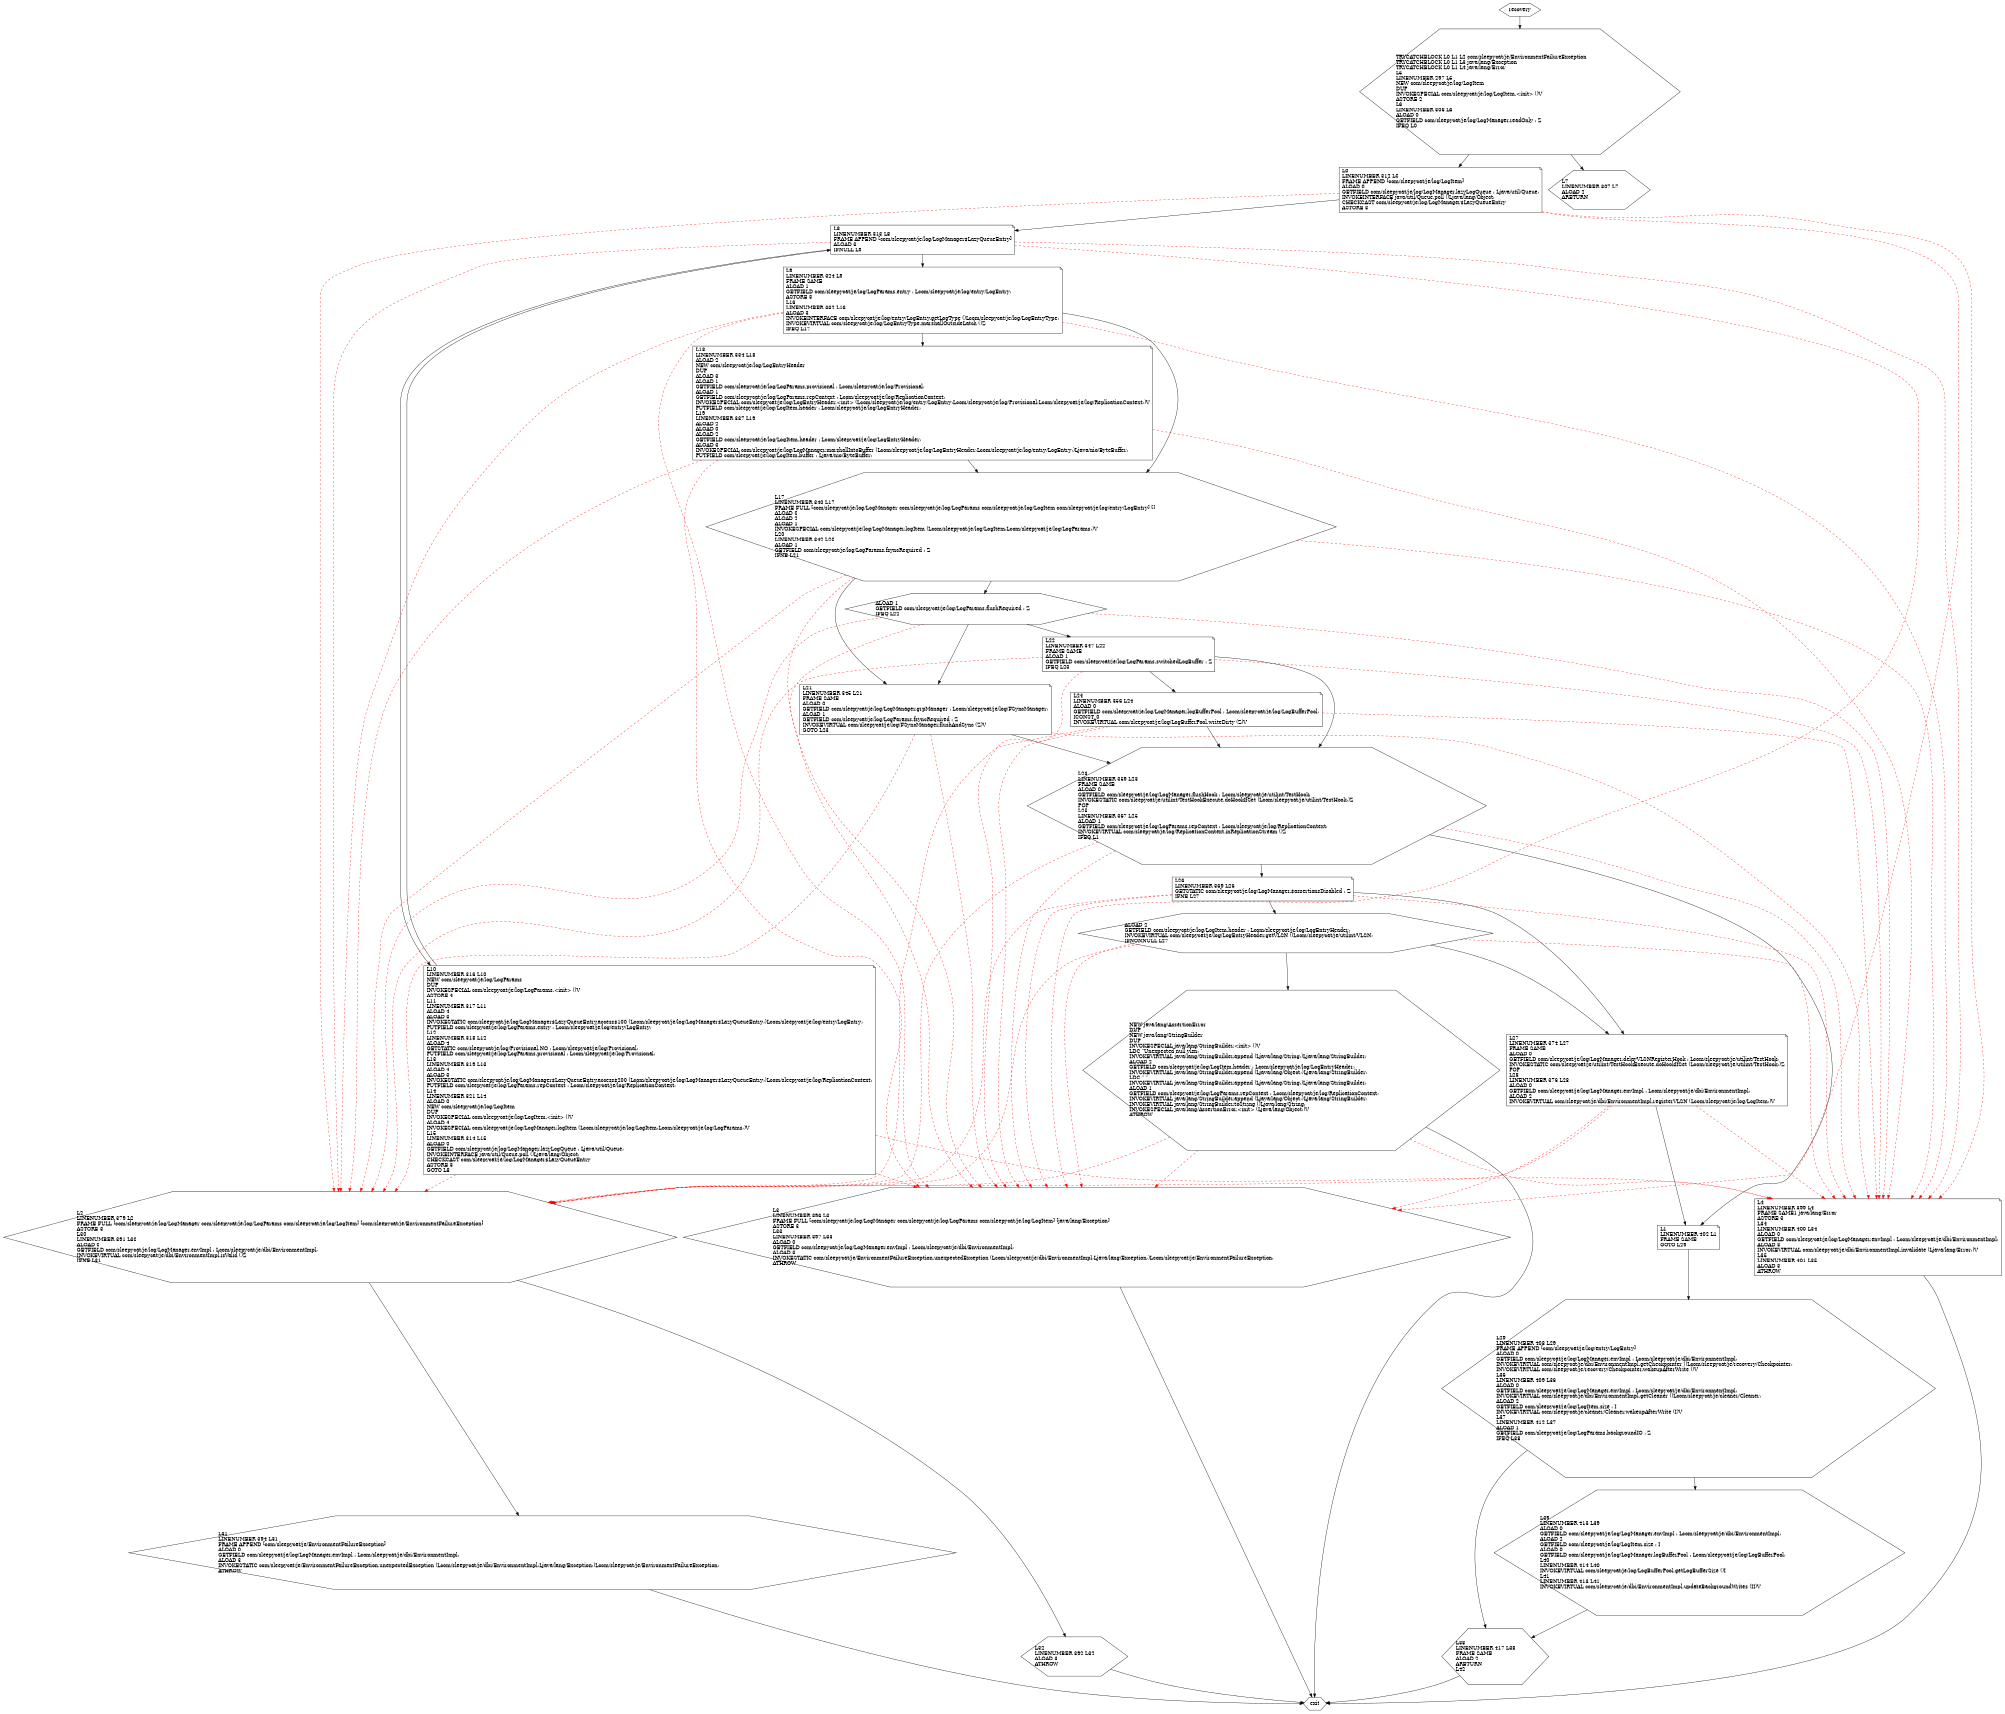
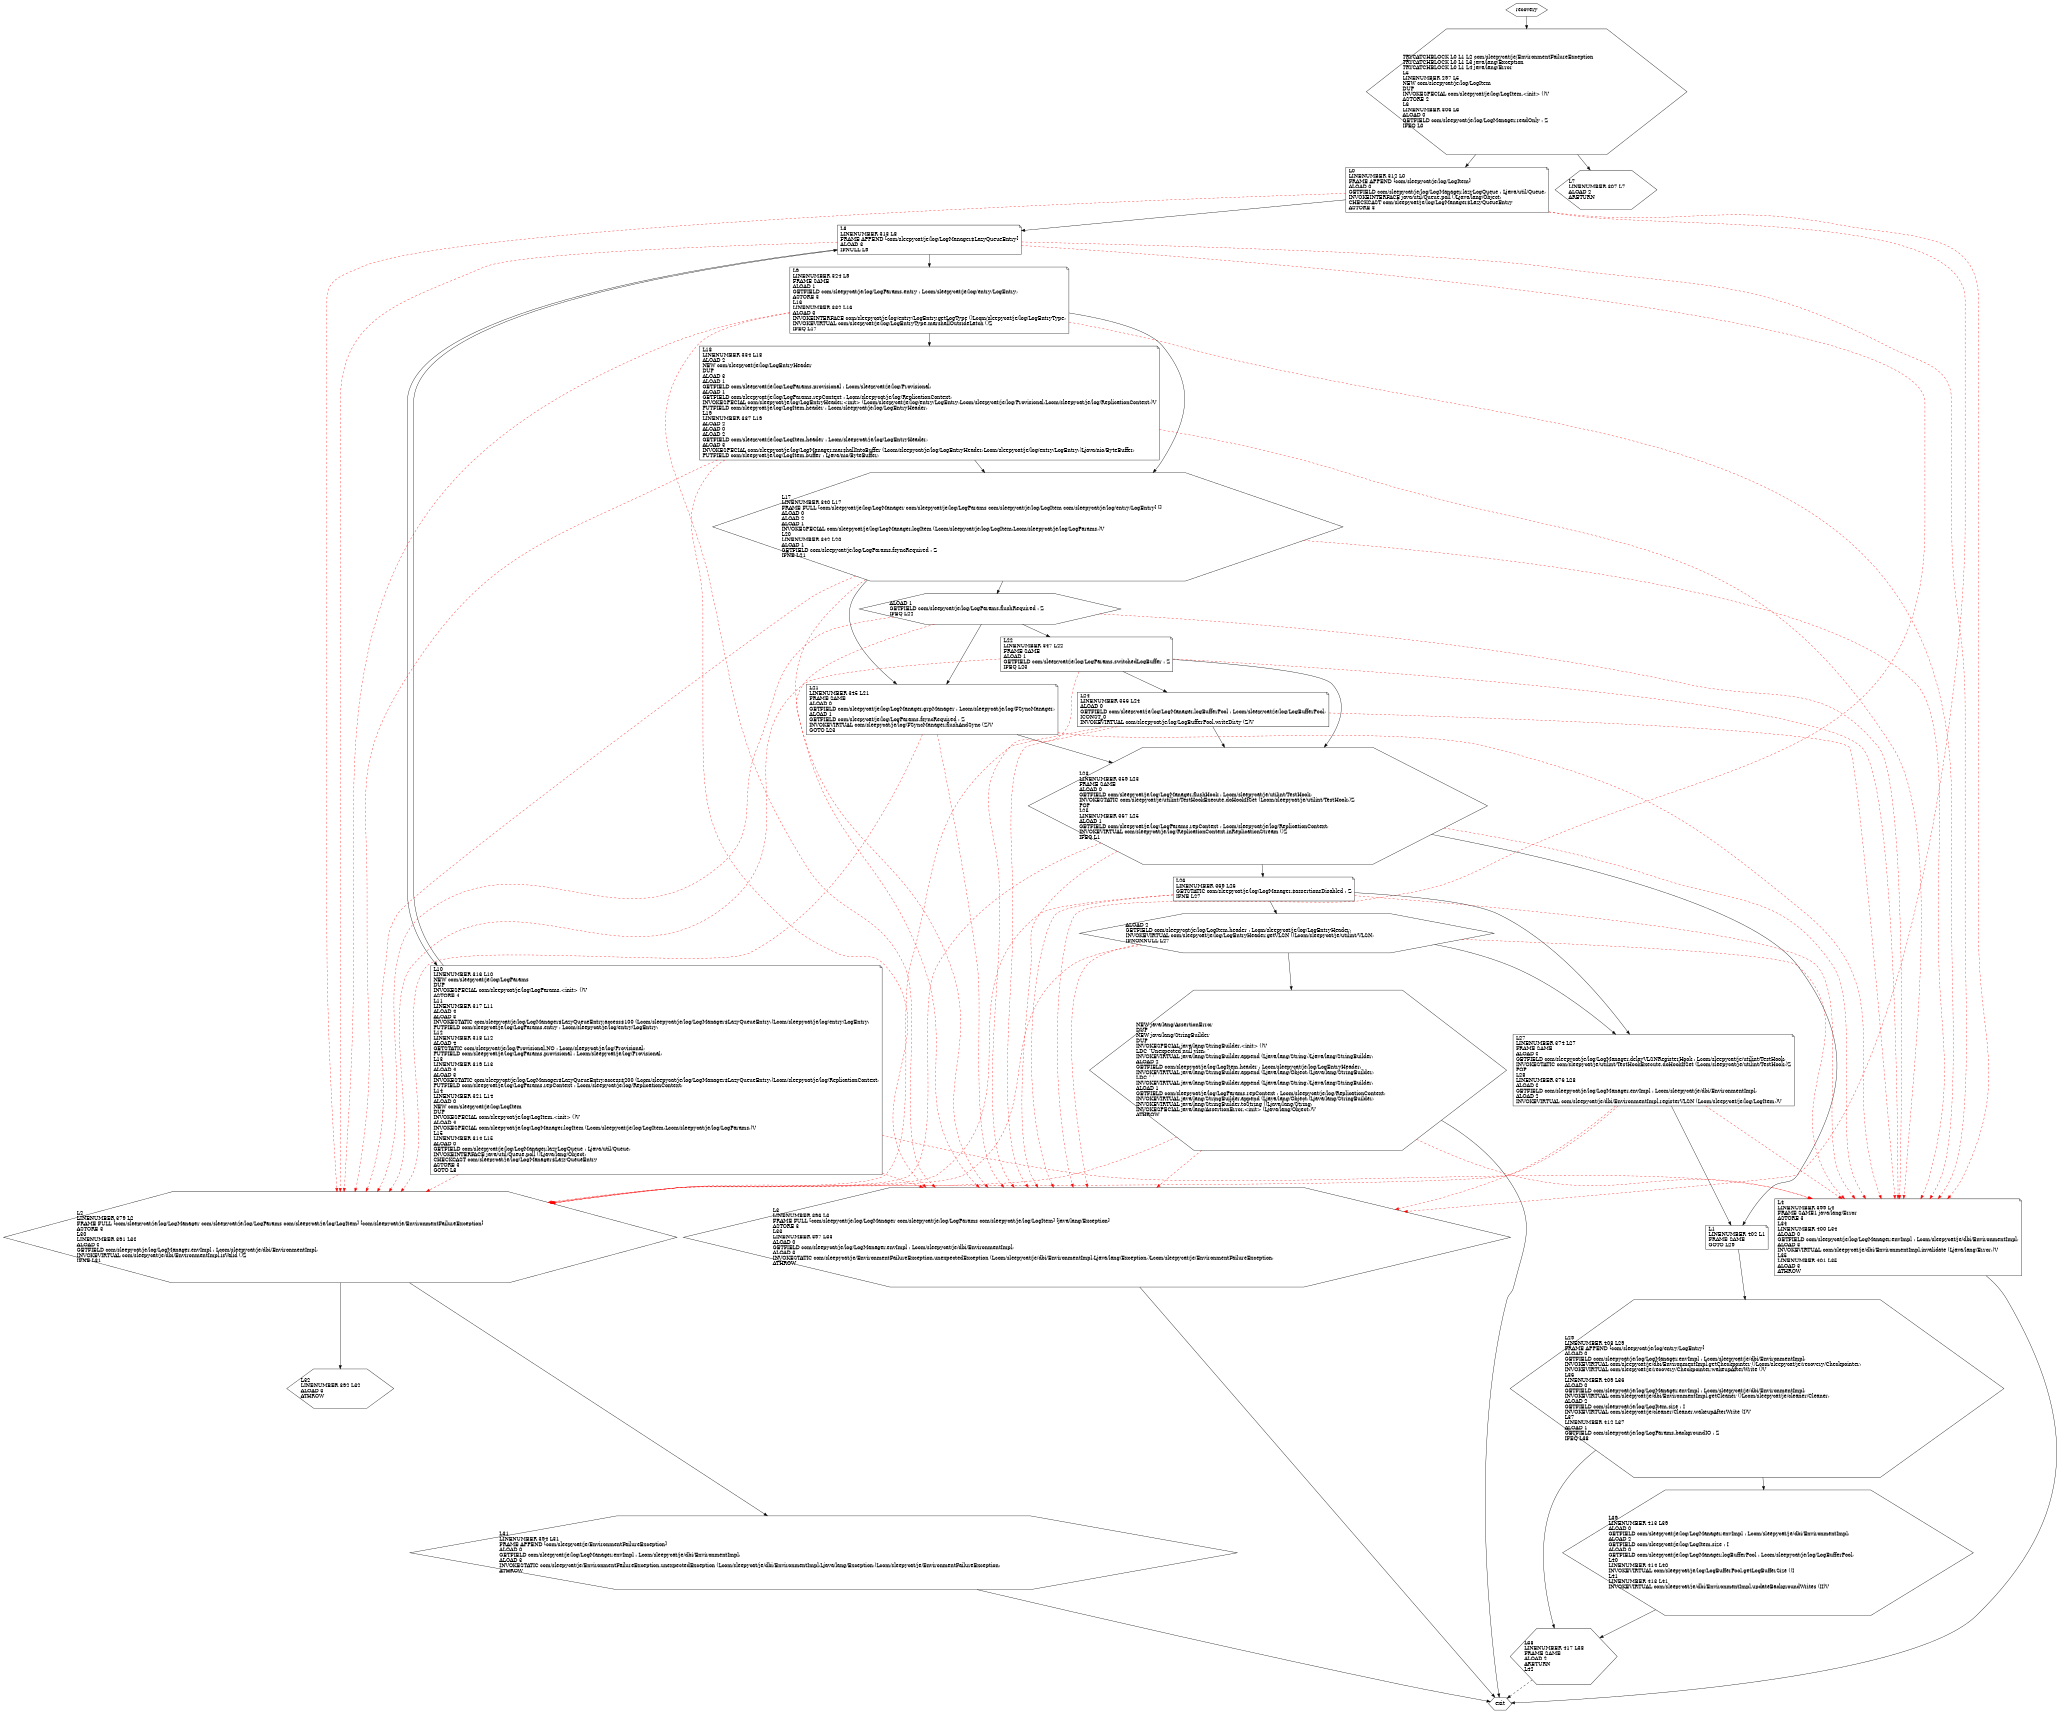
(1205, 1692) -> none
(1396, 1694) -> (1521, 1688)
